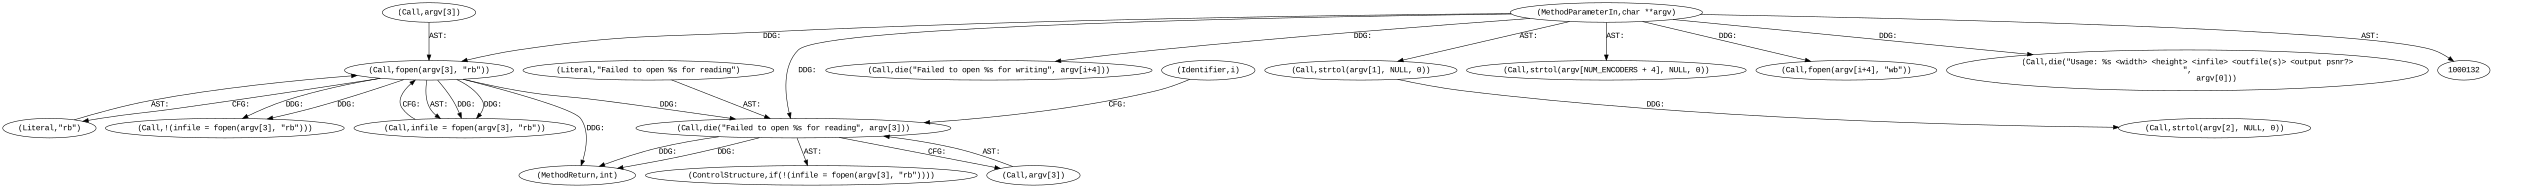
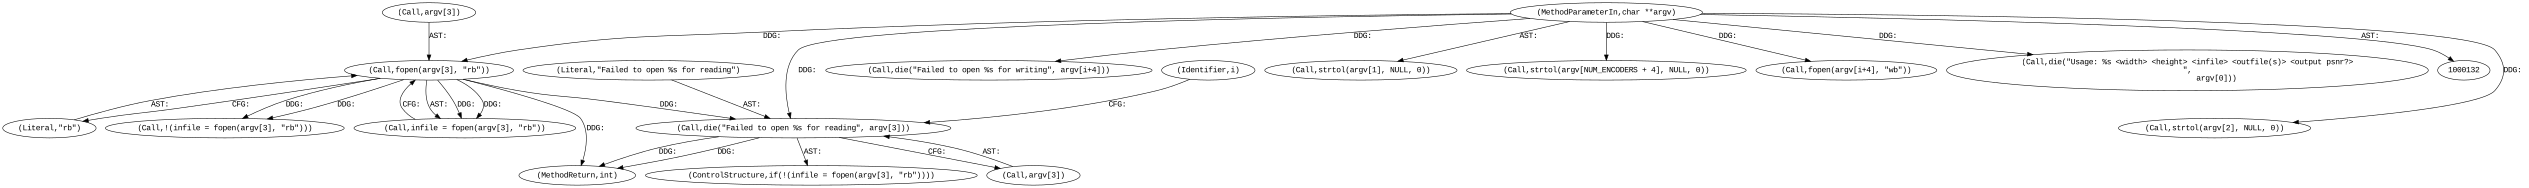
(1618, 36) -> (1618, 36)
(1755, 115) -> (2222, 23)
